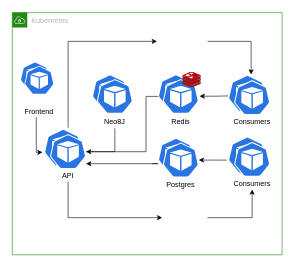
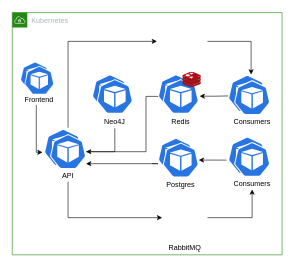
(39, 112) -> (39, 100)
(115, 122) -> (115, 122)
none -> (185, 248)
